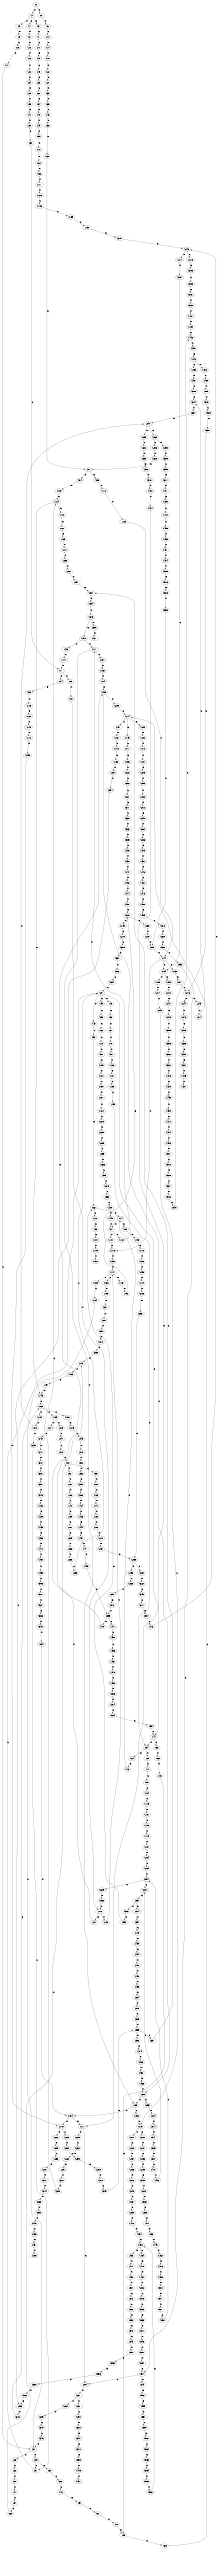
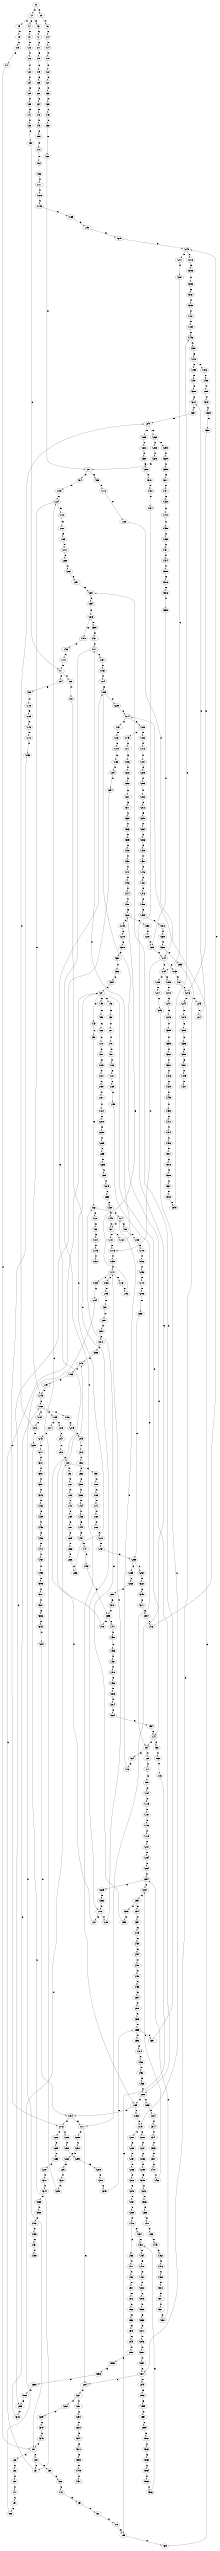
(39, 168) -> none
(88, 643) -> (94, 643)
(127, 727) -> (136, 732)
(136, 2250) -> (131, 2239)
